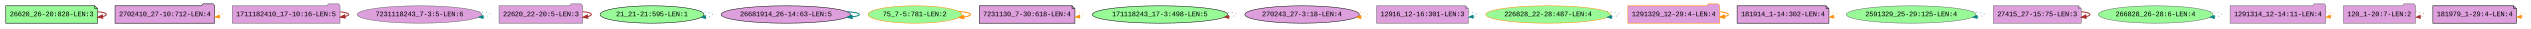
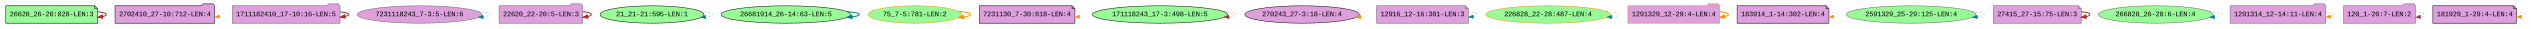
(786, 14) -> (786, 14)
(1783, 14) -> (1783, 14)
(2475, 14) -> (2475, 14)
